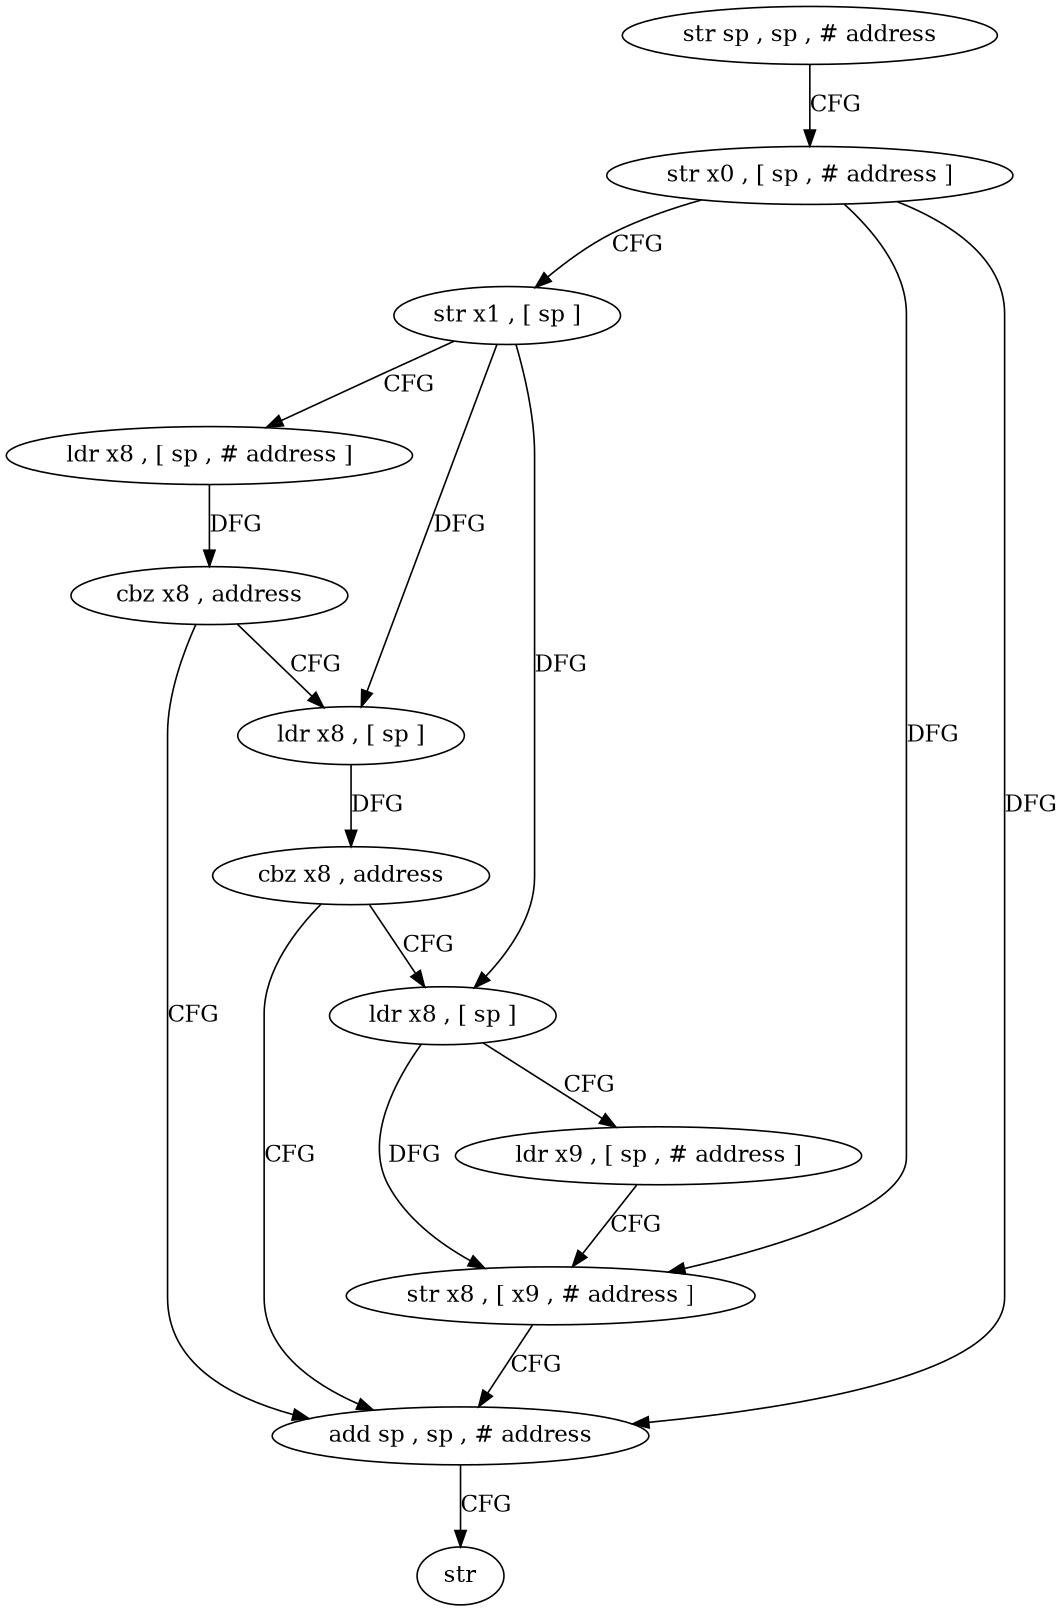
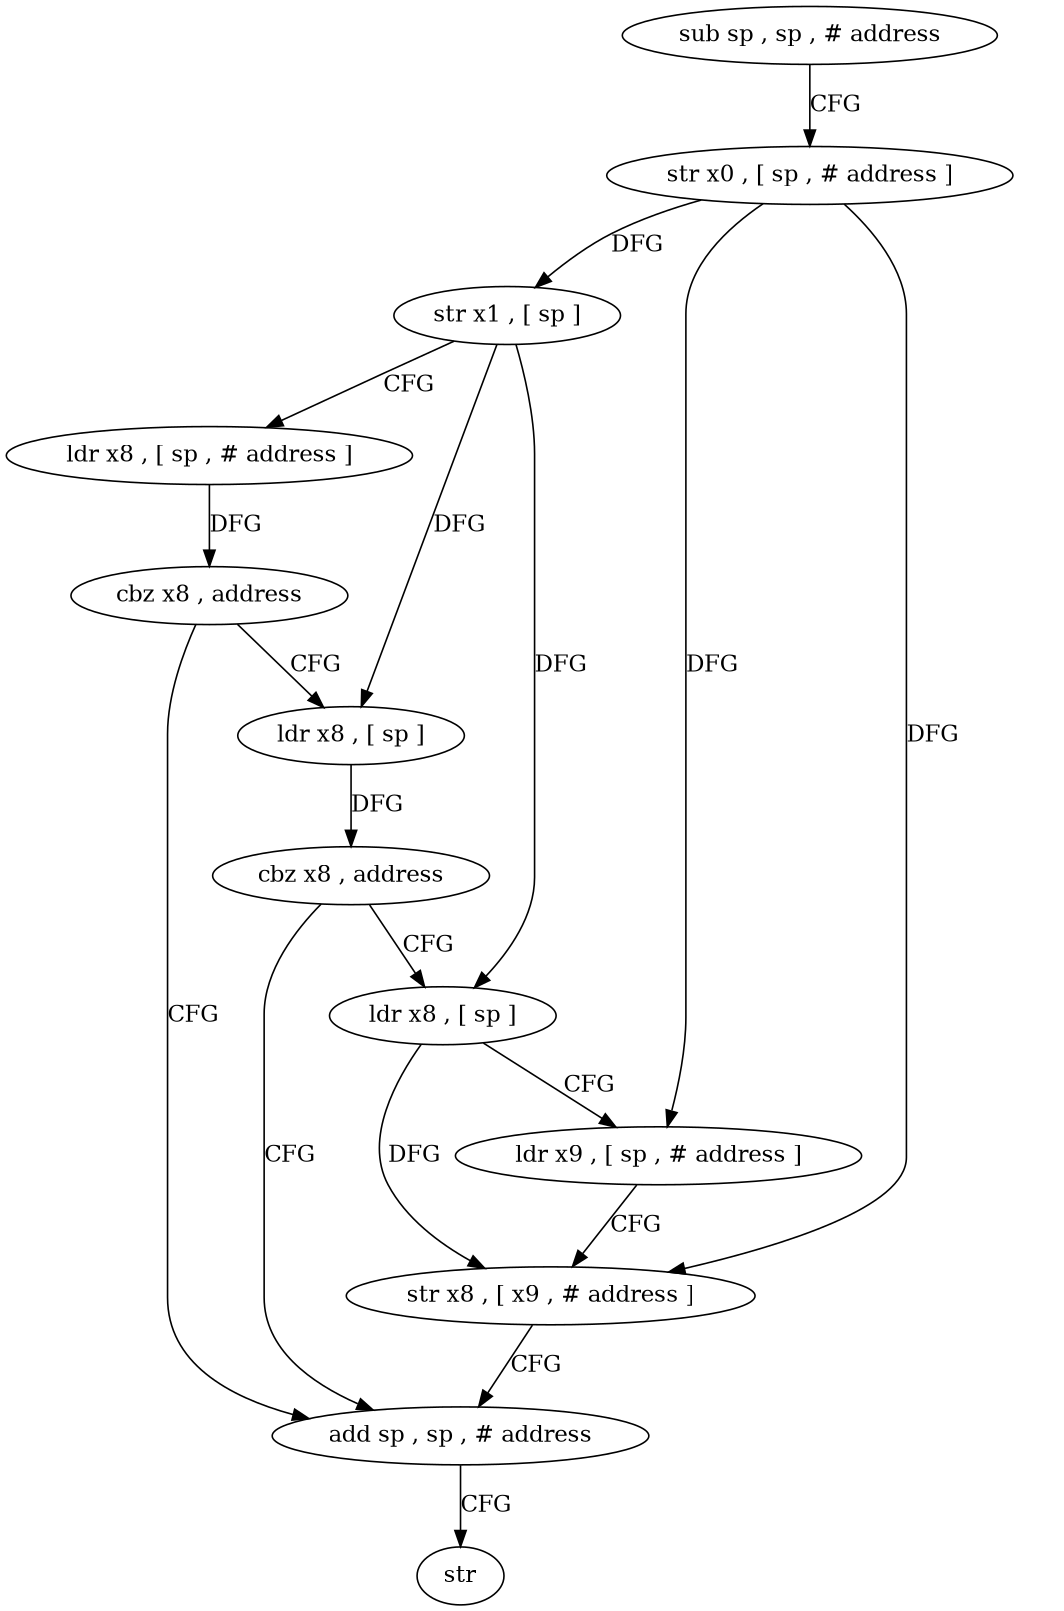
(810, 35) -> (810, 35)
(638, 245) -> (638, 245)
(1005, 921) -> (686, 643)
